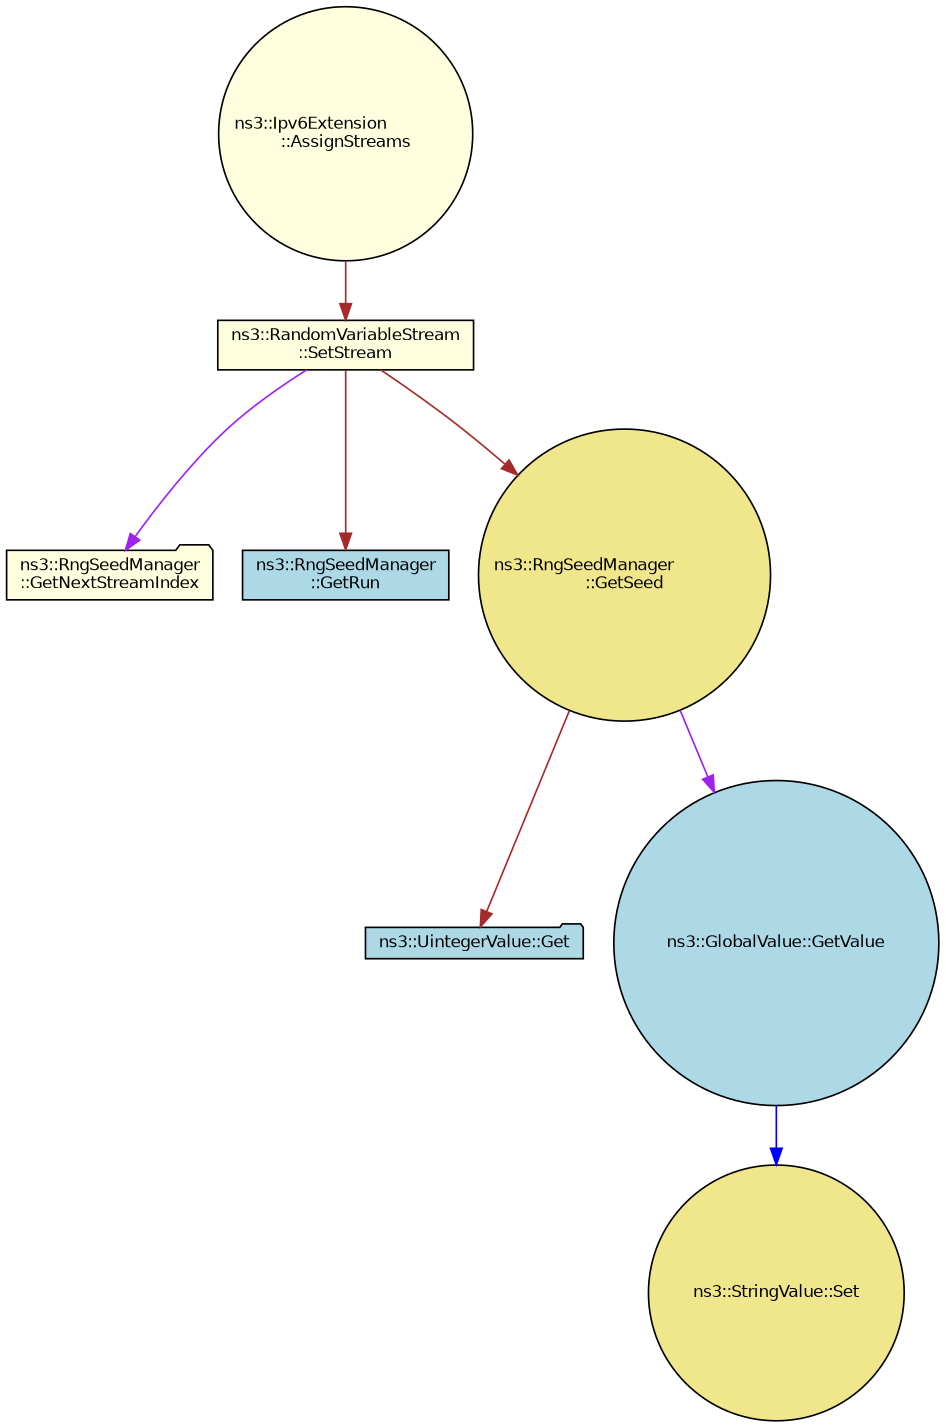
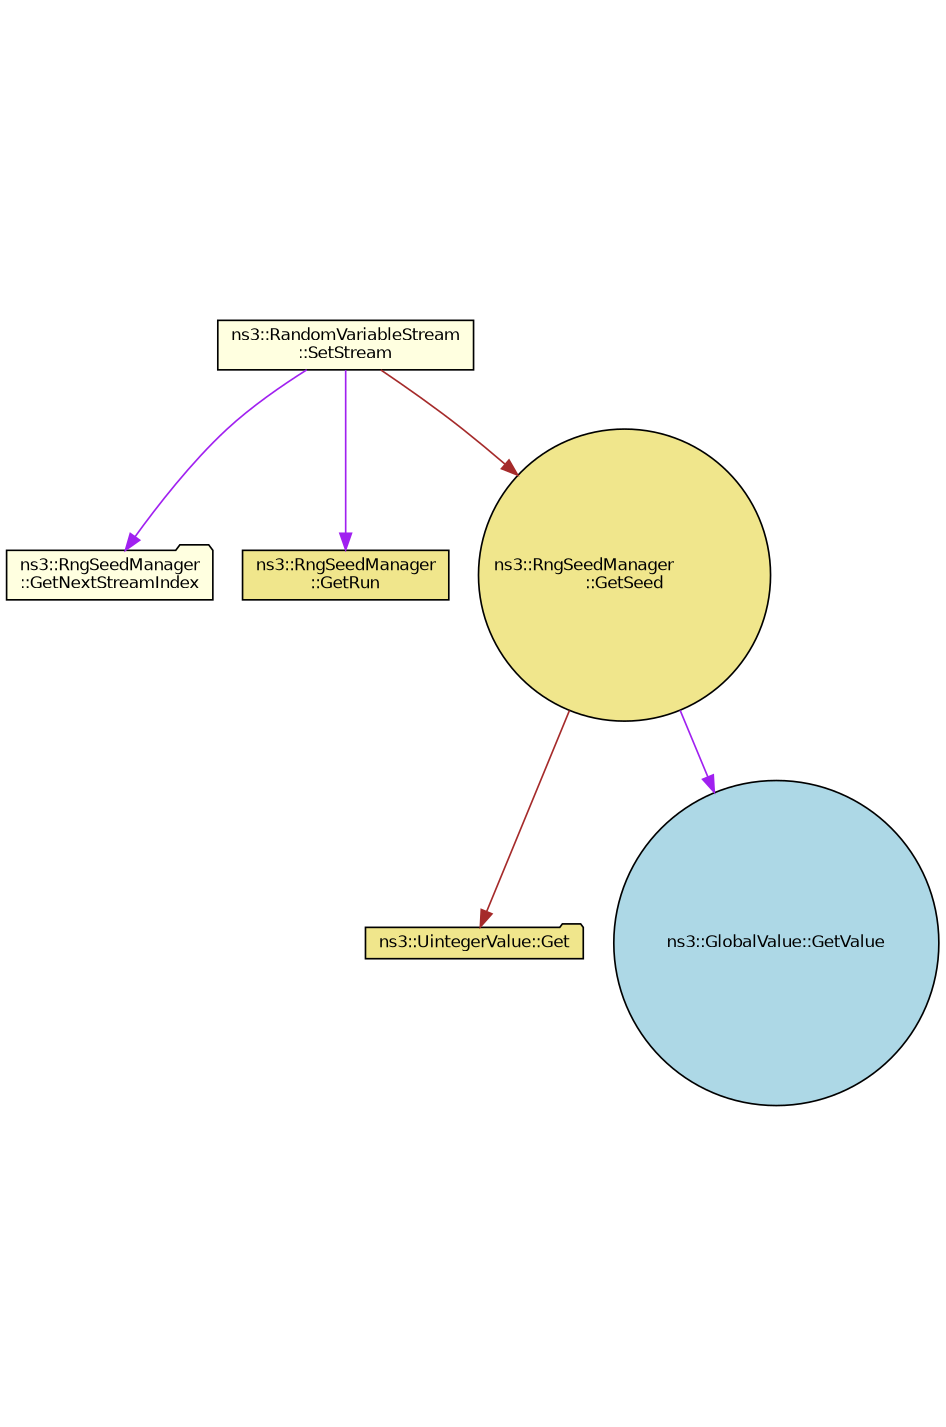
(346, 134) -> none
(346, 452) -> (346, 452)
(346, 575) -> (346, 575)
(474, 943) -> (474, 943)
(776, 1293) -> none
